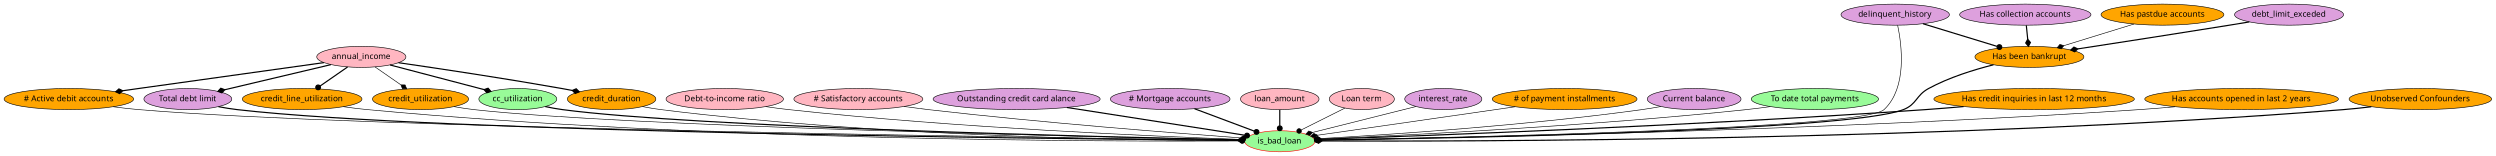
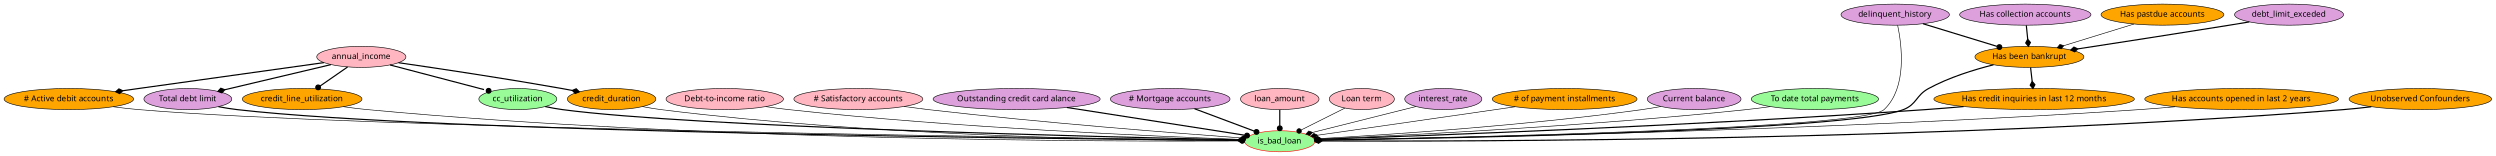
none -> (2031, 74)
(437, 77) -> (437, 77)
(421, 99) -> none
